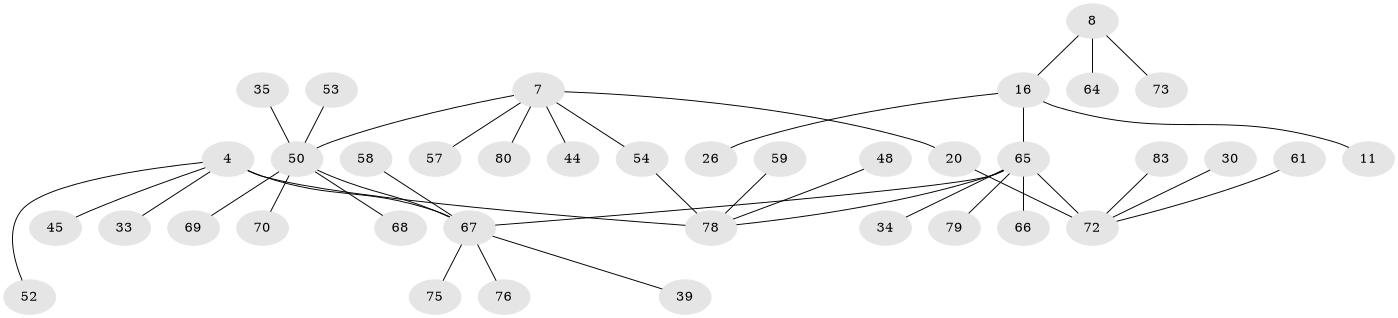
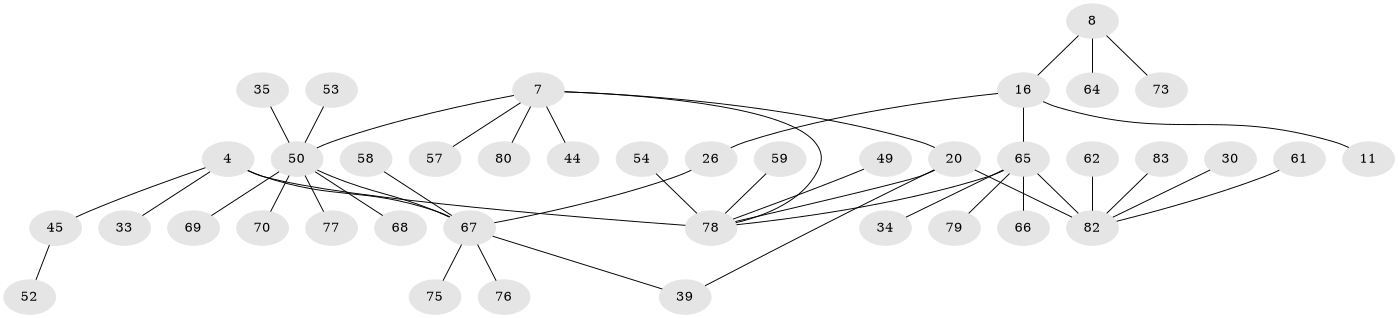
(590, 125) -> (758, 115)
(886, 159) -> (886, 159)
none -> (1092, 159)
(73, 185) -> (43, 262)
none -> (836, 198)
(750, 204) -> (594, 201)
none -> (819, 227)
none -> (332, 228)
(1092, 228) -> (1092, 228)
